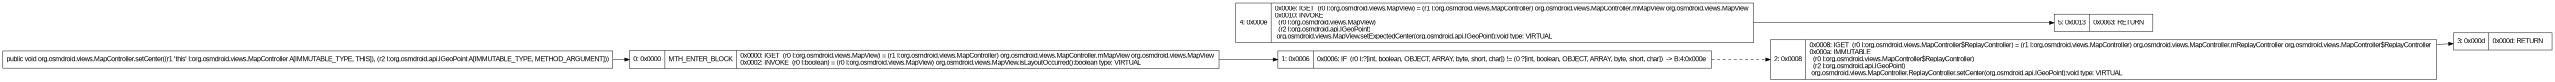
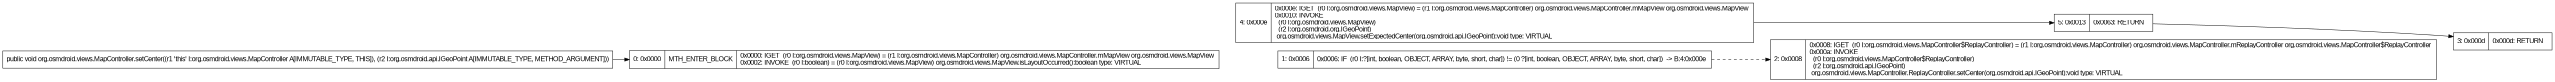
(1323, 30) -> (1323, 30)
(2443, 44) -> (2301, 28)
(1842, 52) -> (1836, 52)
(1246, 60) -> none
